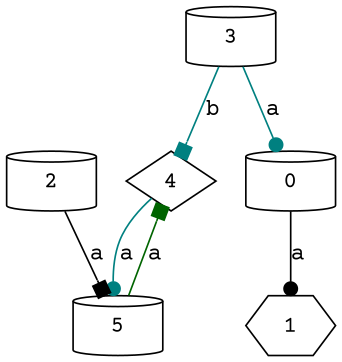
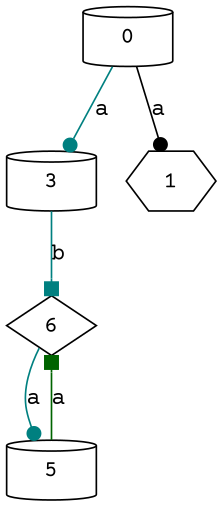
(258, 102) -> (93, 103)
(51, 181) -> none
(171, 181) -> (51, 326)
